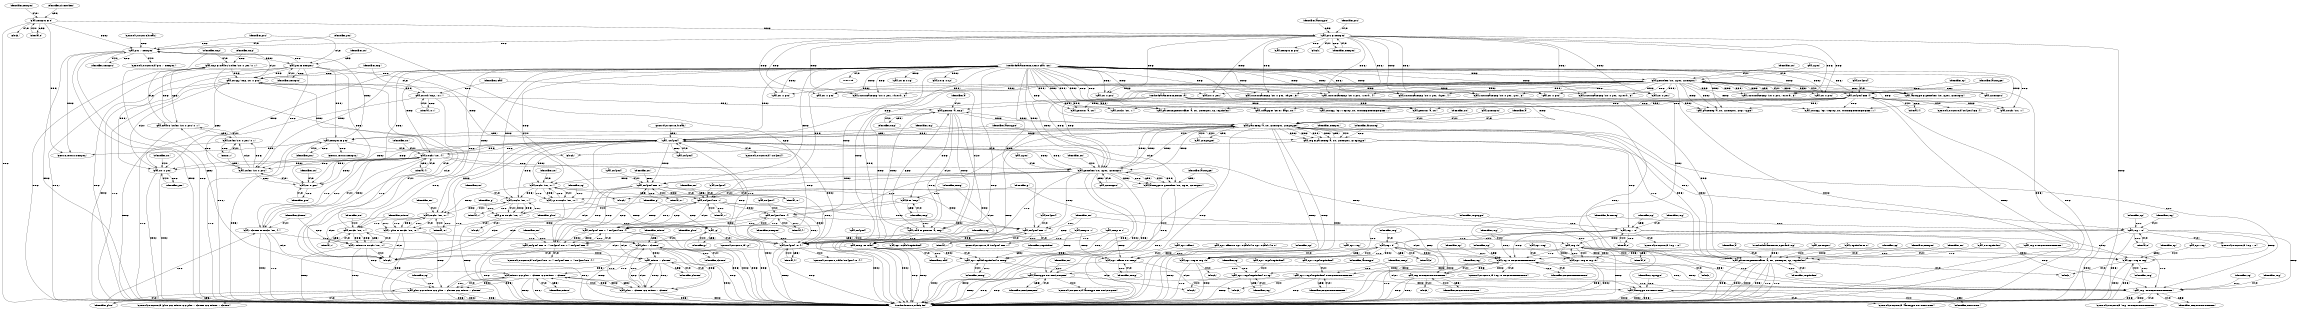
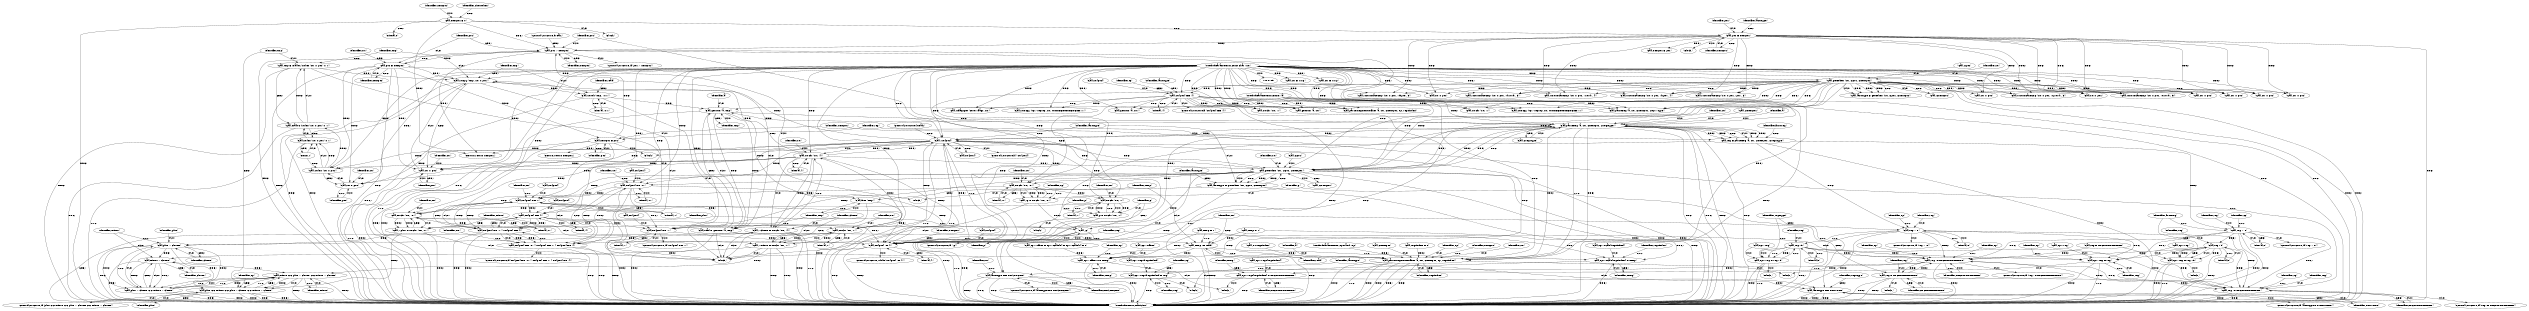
(31, 29) -> none
